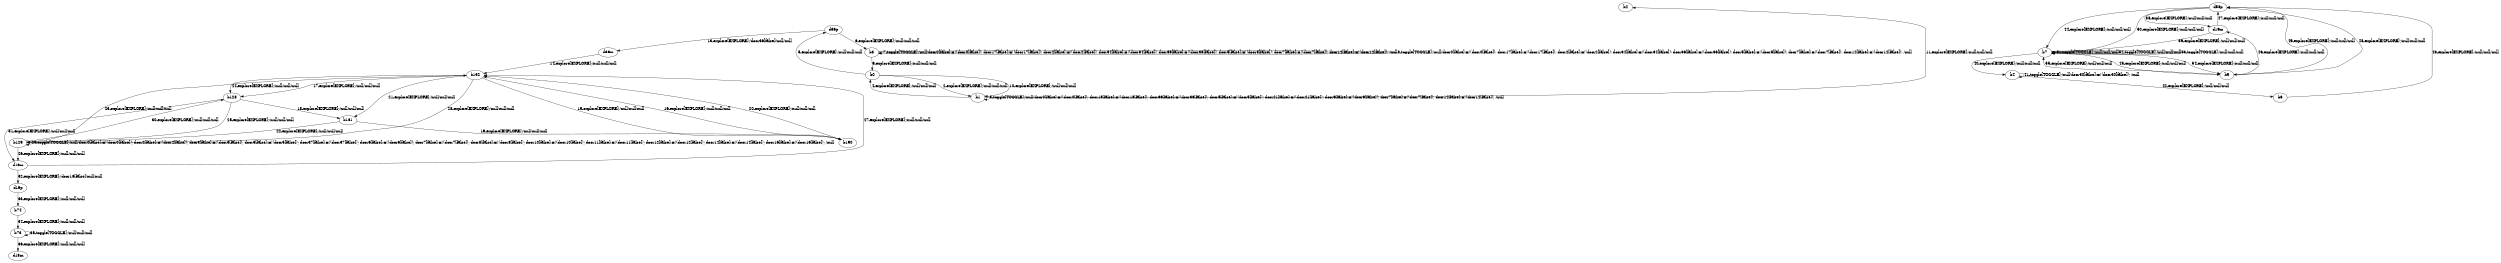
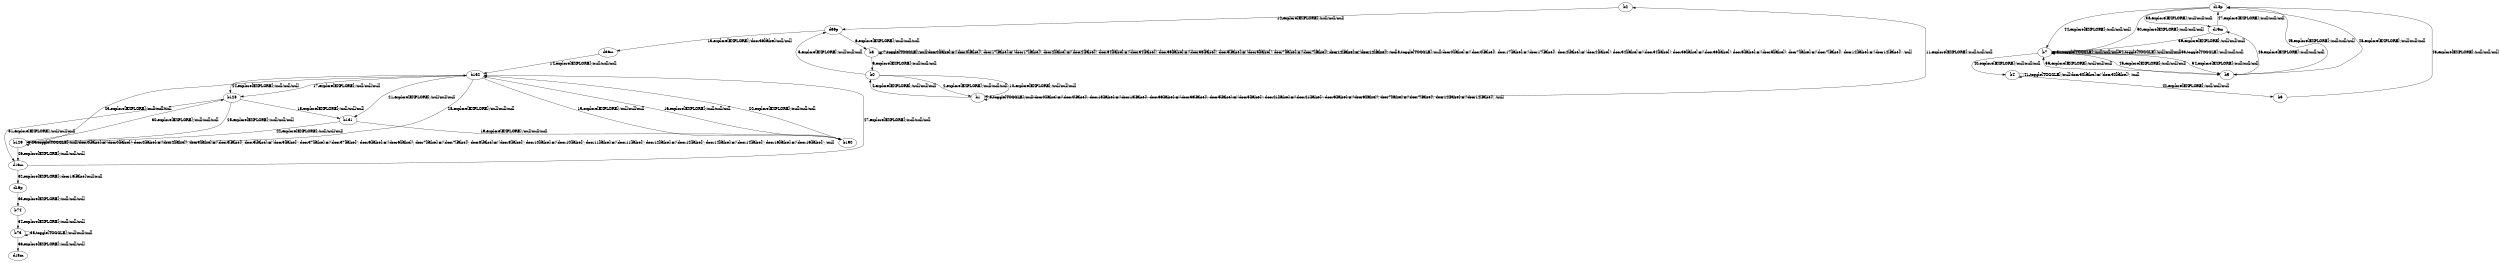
(2218, 7) -> (2218, 7)
none -> (1232, 19)
